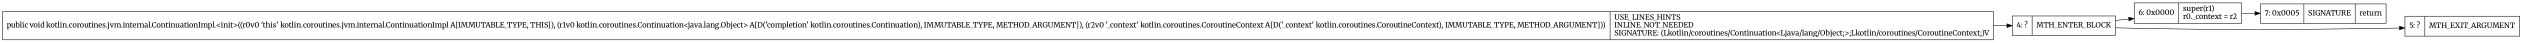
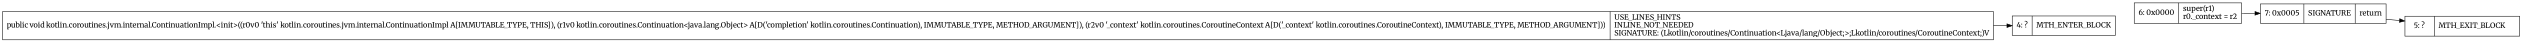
(2122, 20) -> none
(2472, 26) -> (2472, 26)
(2257, 30) -> (2393, 20)
